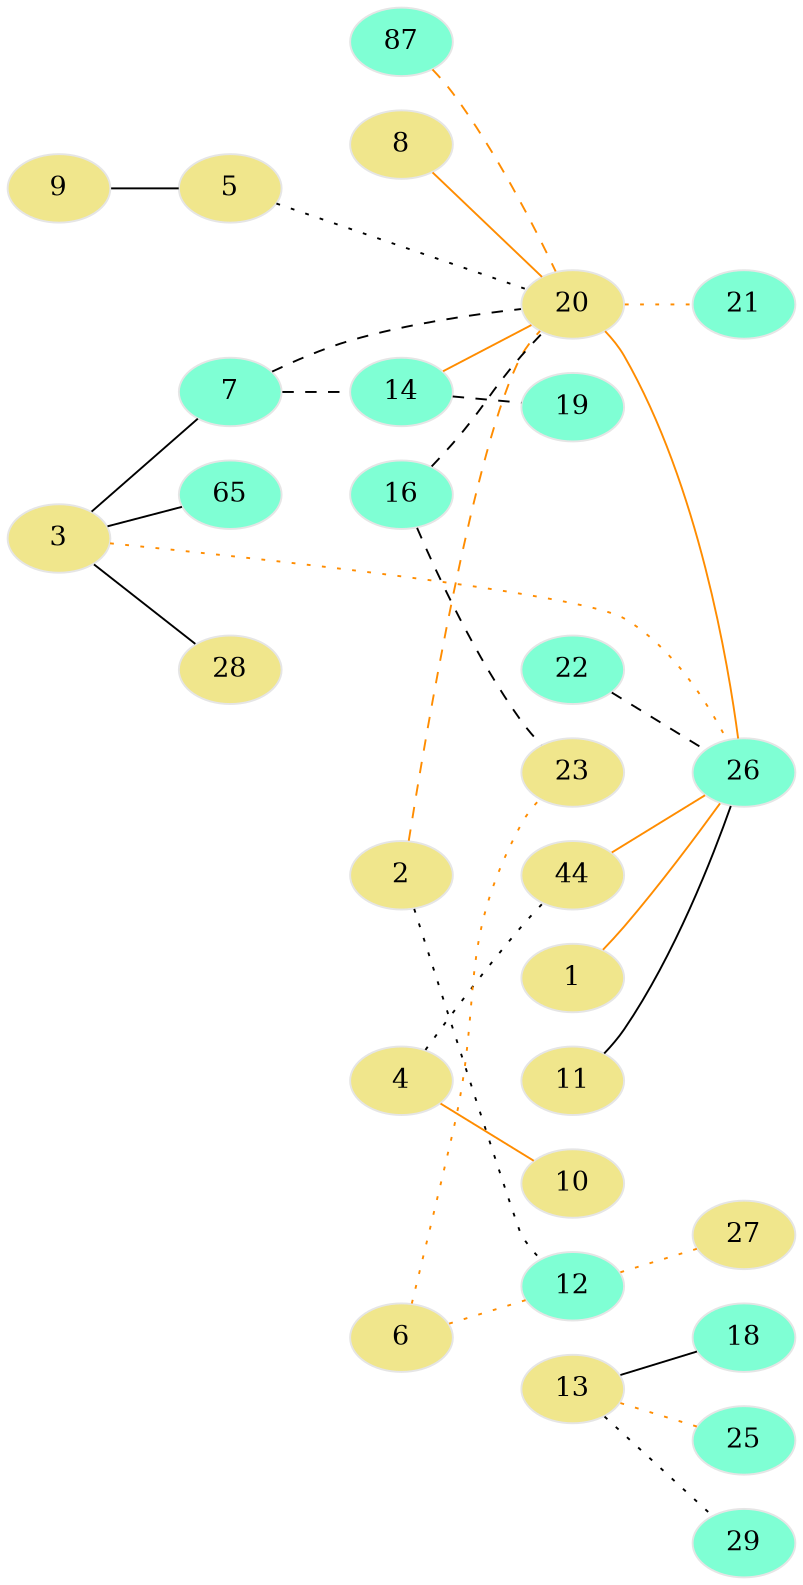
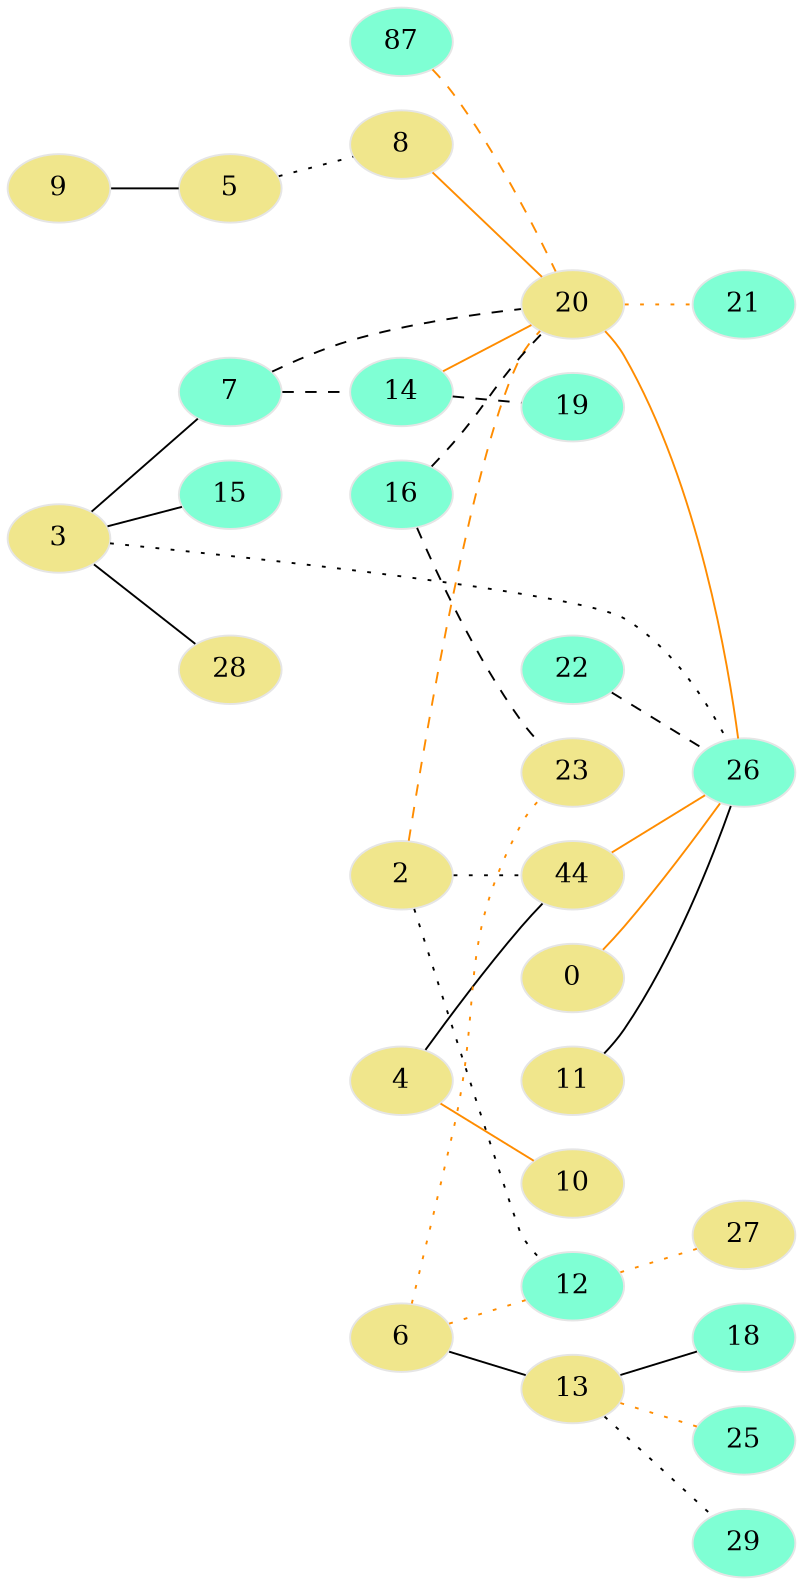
(401, 246) -> (316, 166)
(230, 495) -> (230, 495)
(415, 578) -> (415, 578)
none -> (484, 875)
(488, 968) -> (488, 968)
(573, 978) -> (573, 978)
none -> (487, 1363)
